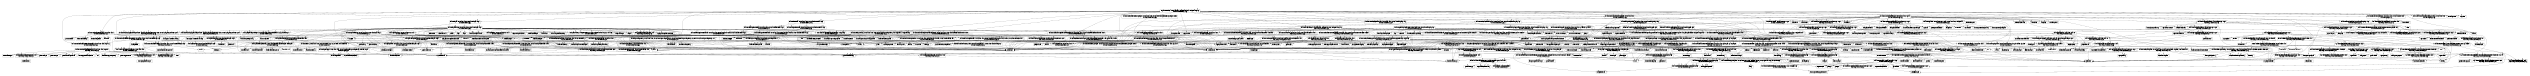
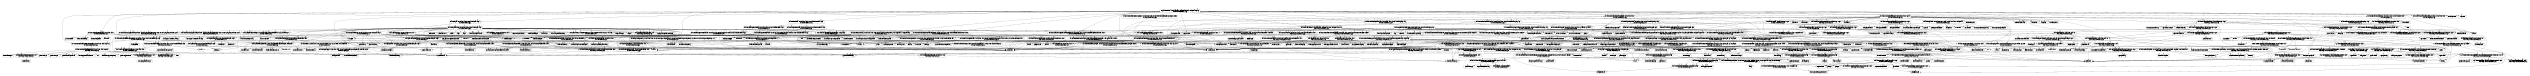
(1859, 33) -> none
none -> (1029, 45)
(1222, 45) -> (1222, 45)
none -> (1300, 45)
(1567, 45) -> none
(408, 50) -> none
(1587, 50) -> (1587, 50)
(2441, 50) -> (2441, 50)
(336, 56) -> (336, 56)
(395, 56) -> (395, 56)
none -> (2288, 61)
